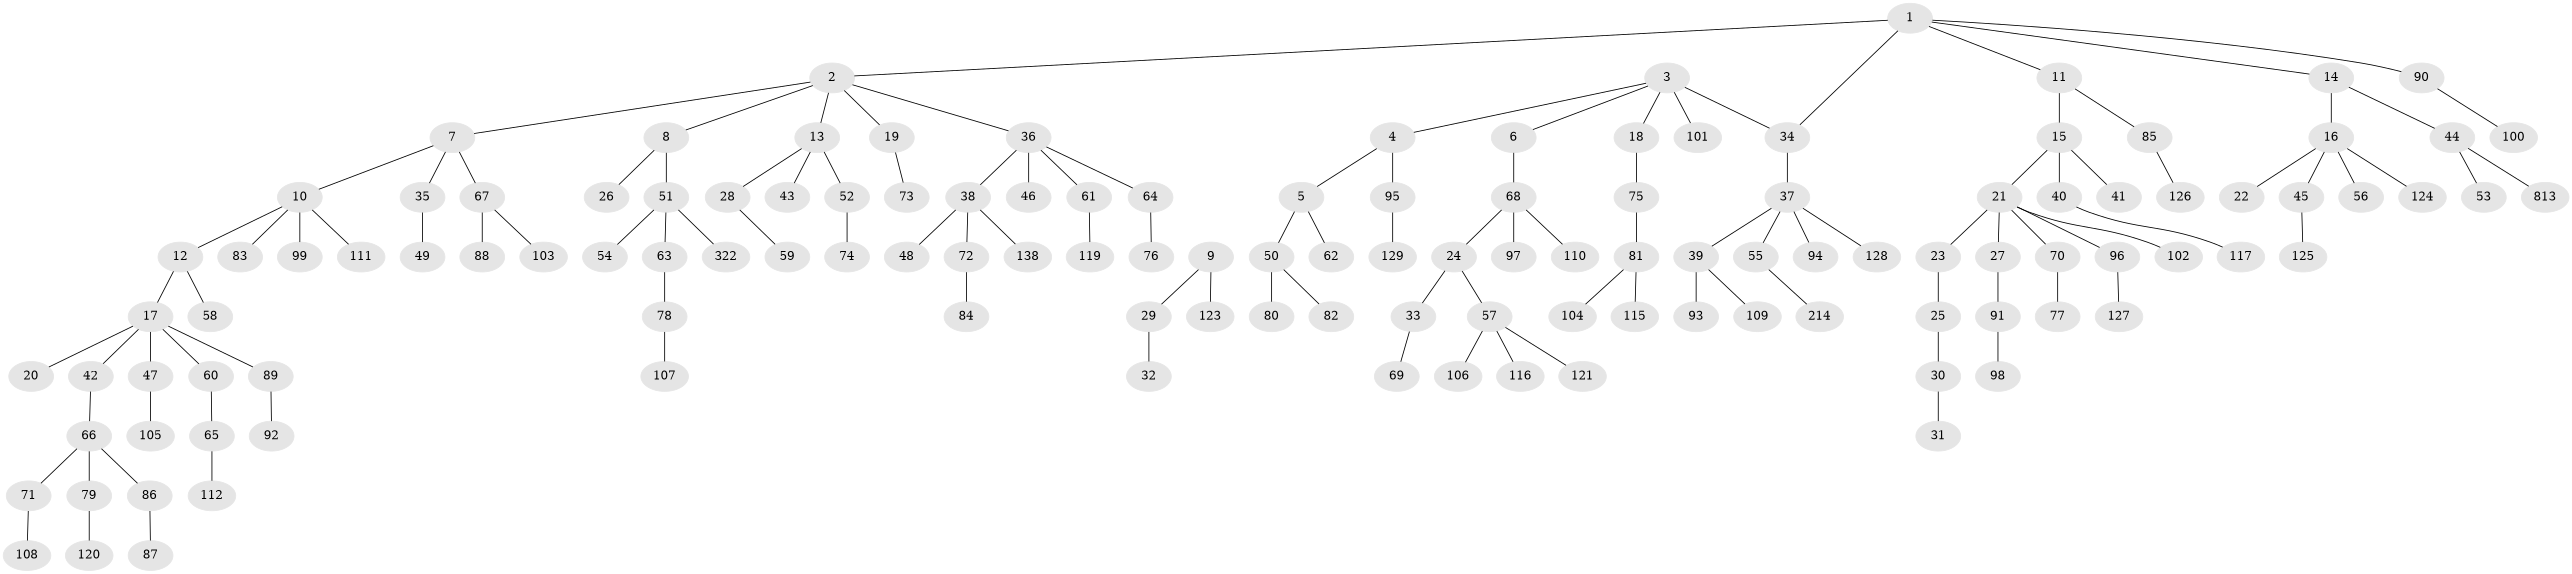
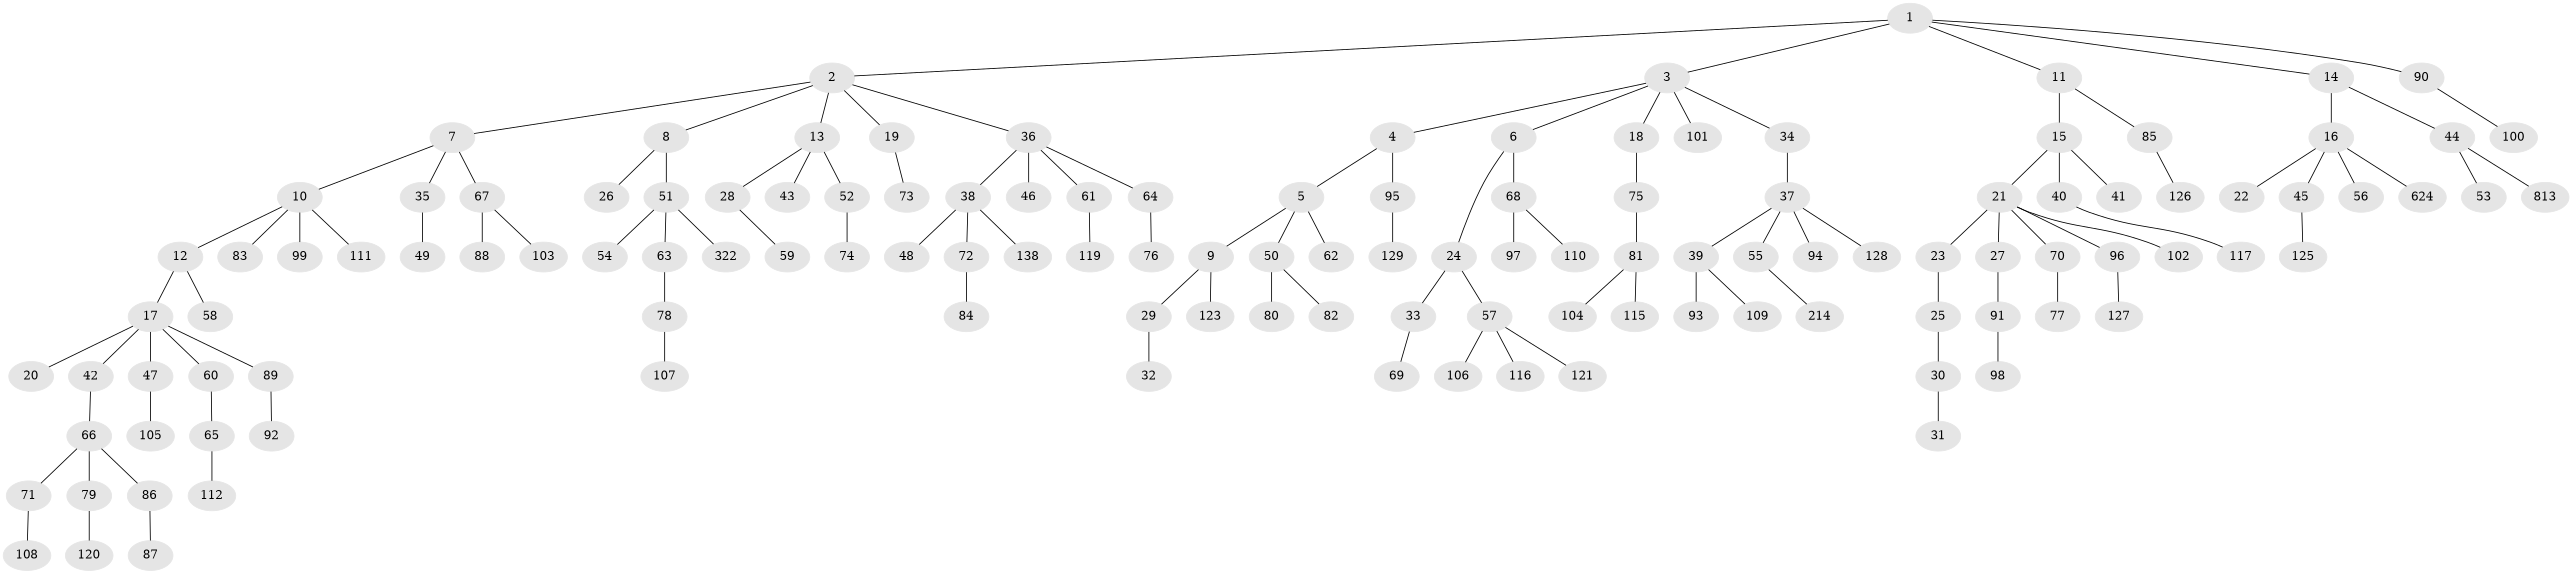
(1849, 78) -> (1789, 48)
(2422, 197) -> (2422, 197)
none -> (1256, 227)
(1484, 227) -> (1478, 195)
